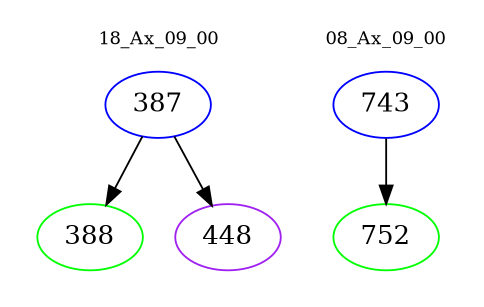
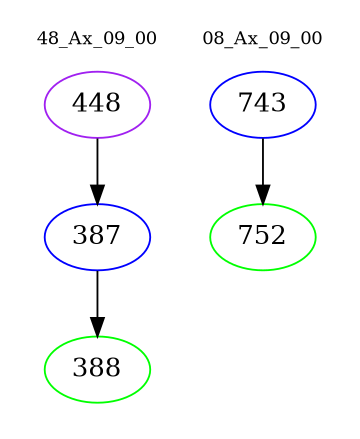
(159, 40) -> (97, 40)
(189, 163) -> (97, 162)
